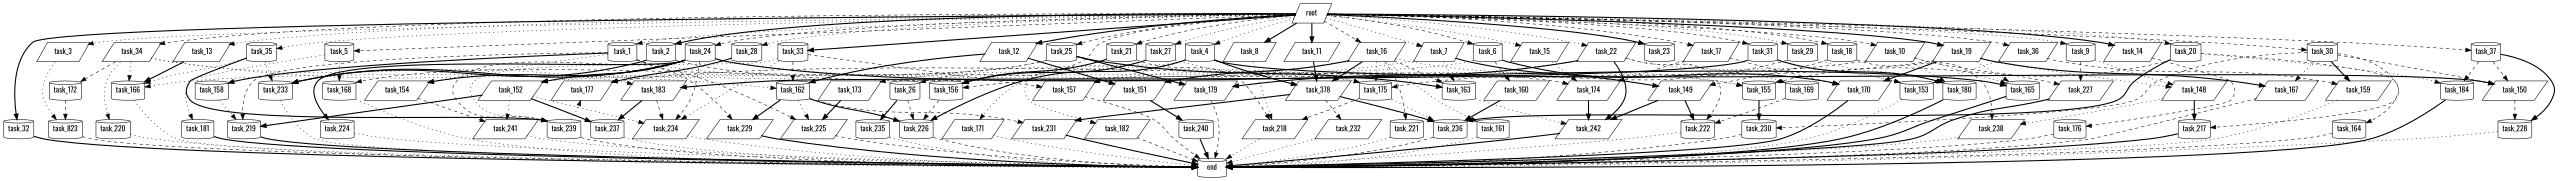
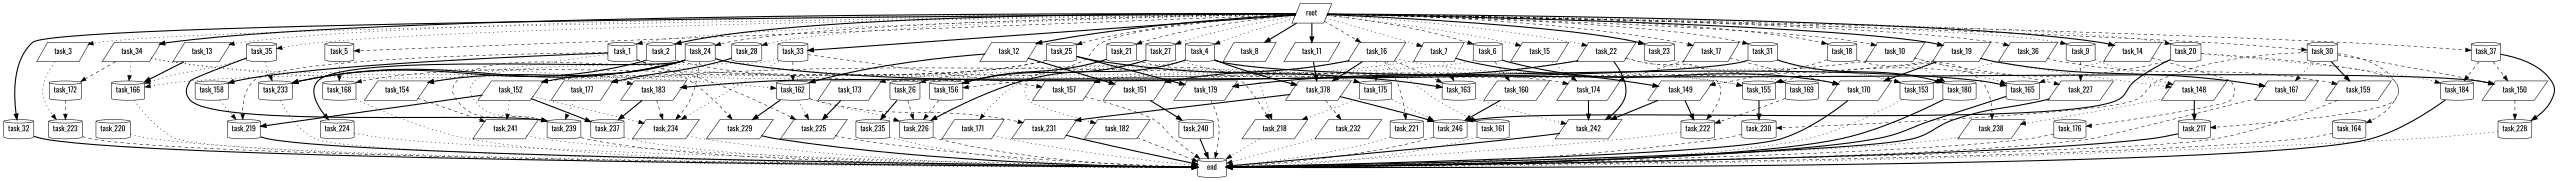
(730, 17) -> (730, 17)
(1802, 52) -> none
(1990, 70) -> (2075, 70)
(797, 75) -> (797, 75)
(105, 86) -> none
(1336, 107) -> (1336, 107)
(852, 109) -> (852, 109)
(576, 112) -> (570, 109)
(65, 129) -> (65, 129)
(198, 129) -> none
(1450, 129) -> (1450, 129)
(2066, 149) -> (2066, 149)
